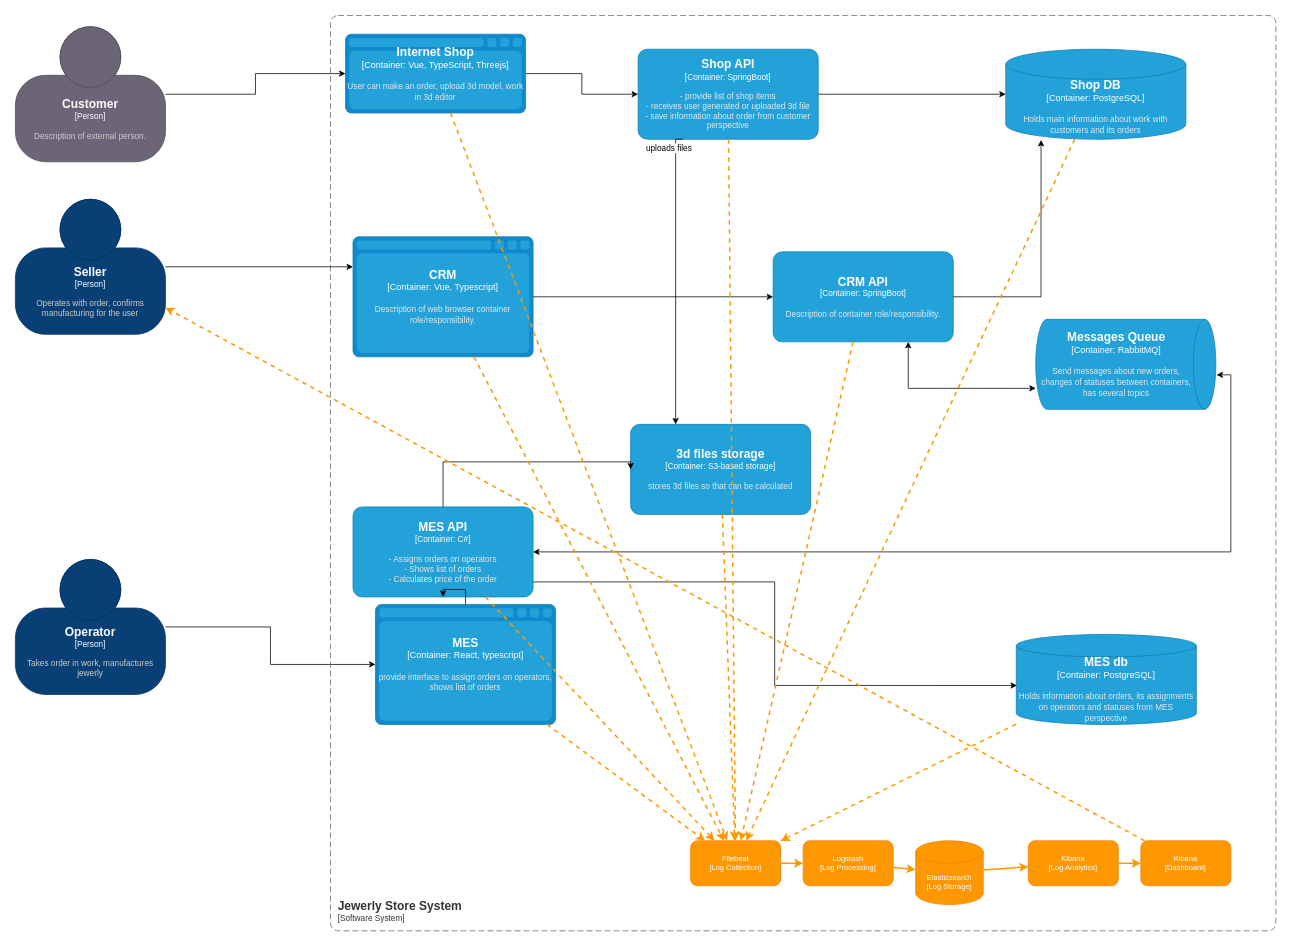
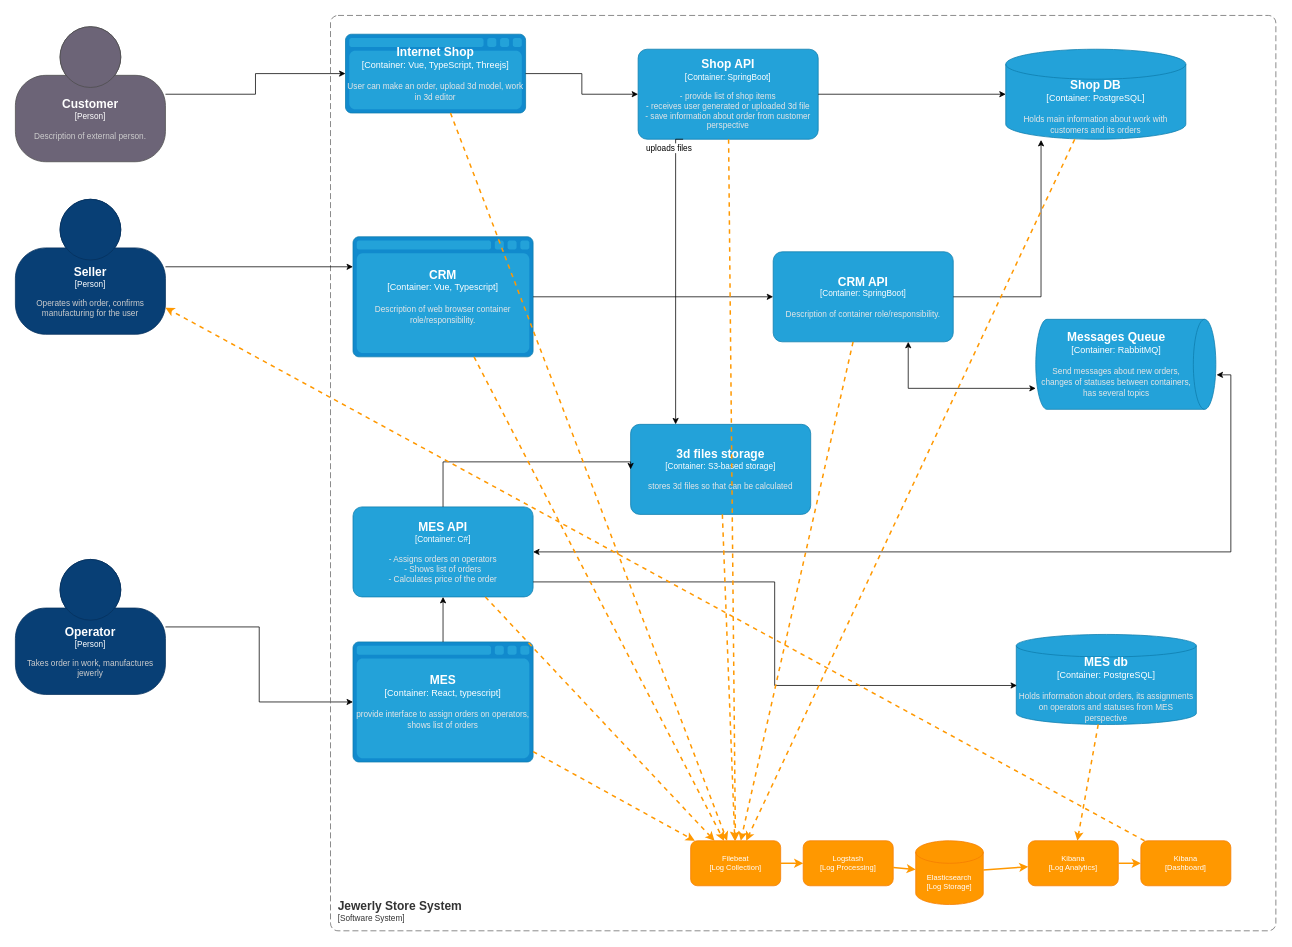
(465, 664) -> (443, 702)
(901, 781) -> (1088, 779)
